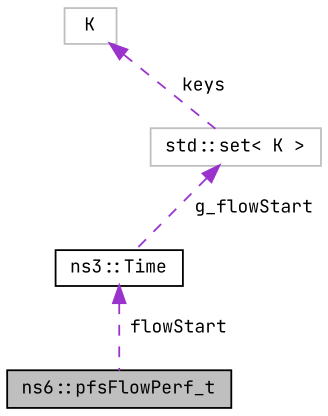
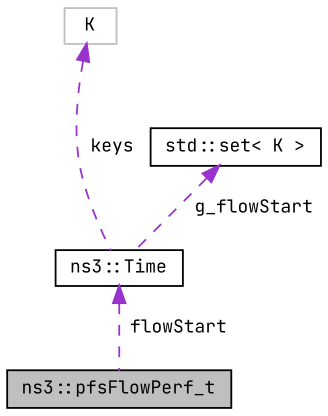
(170, 92) -> (79, 158)
(236, 147) -> (236, 147)
(119, 389) -> (119, 389)
